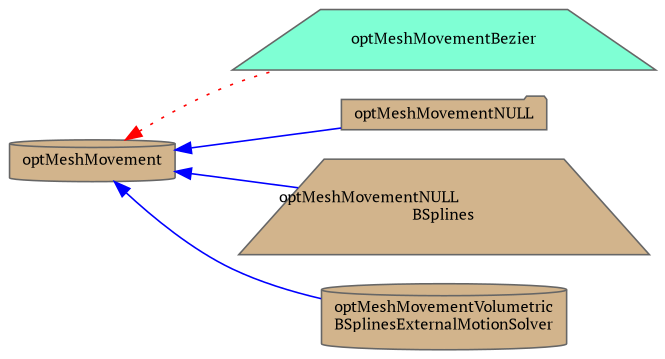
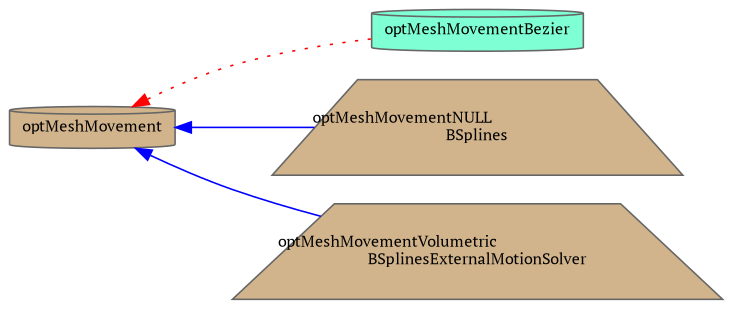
(444, 40) -> (477, 30)
(444, 115) -> none
(444, 317) -> (477, 252)
